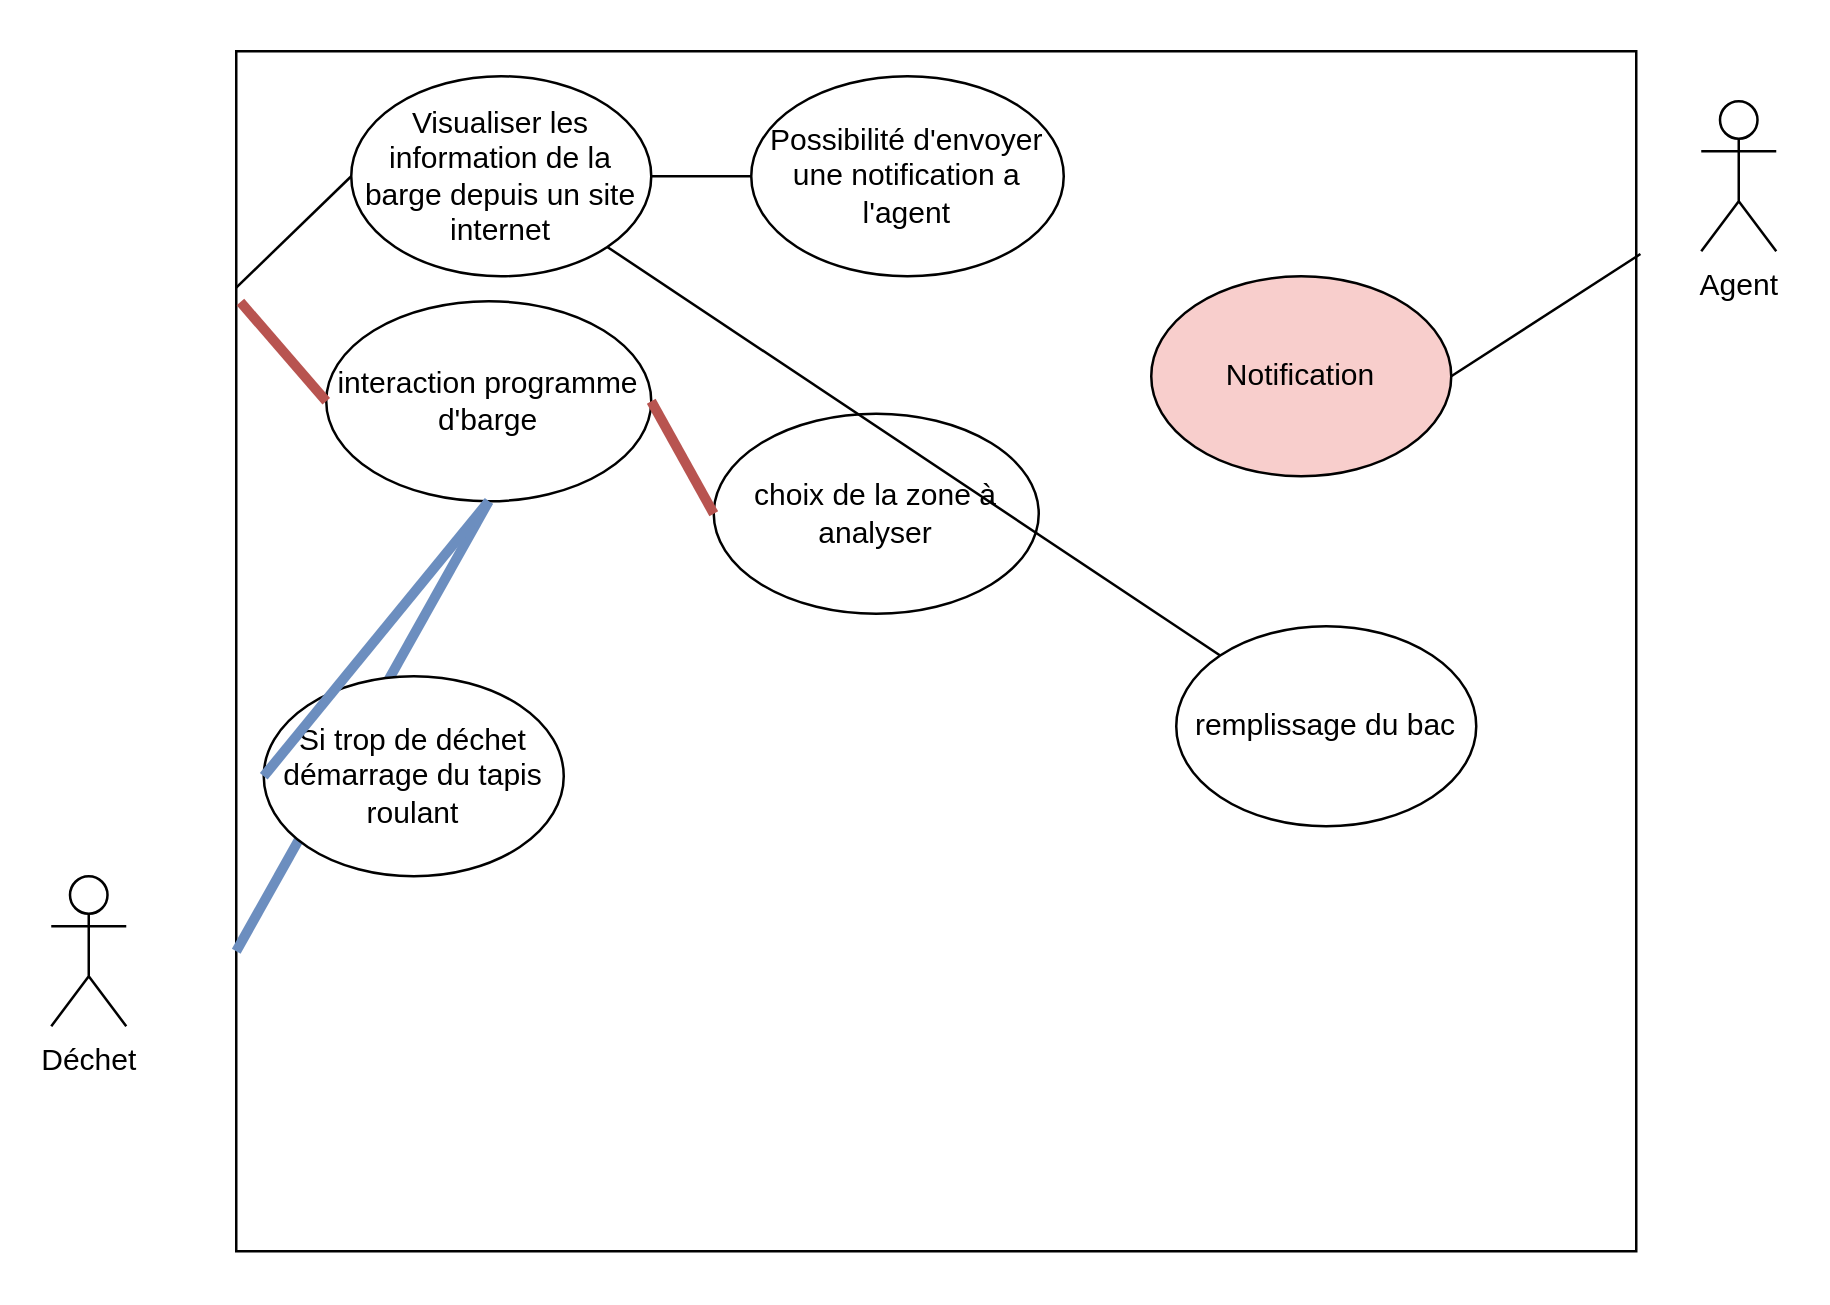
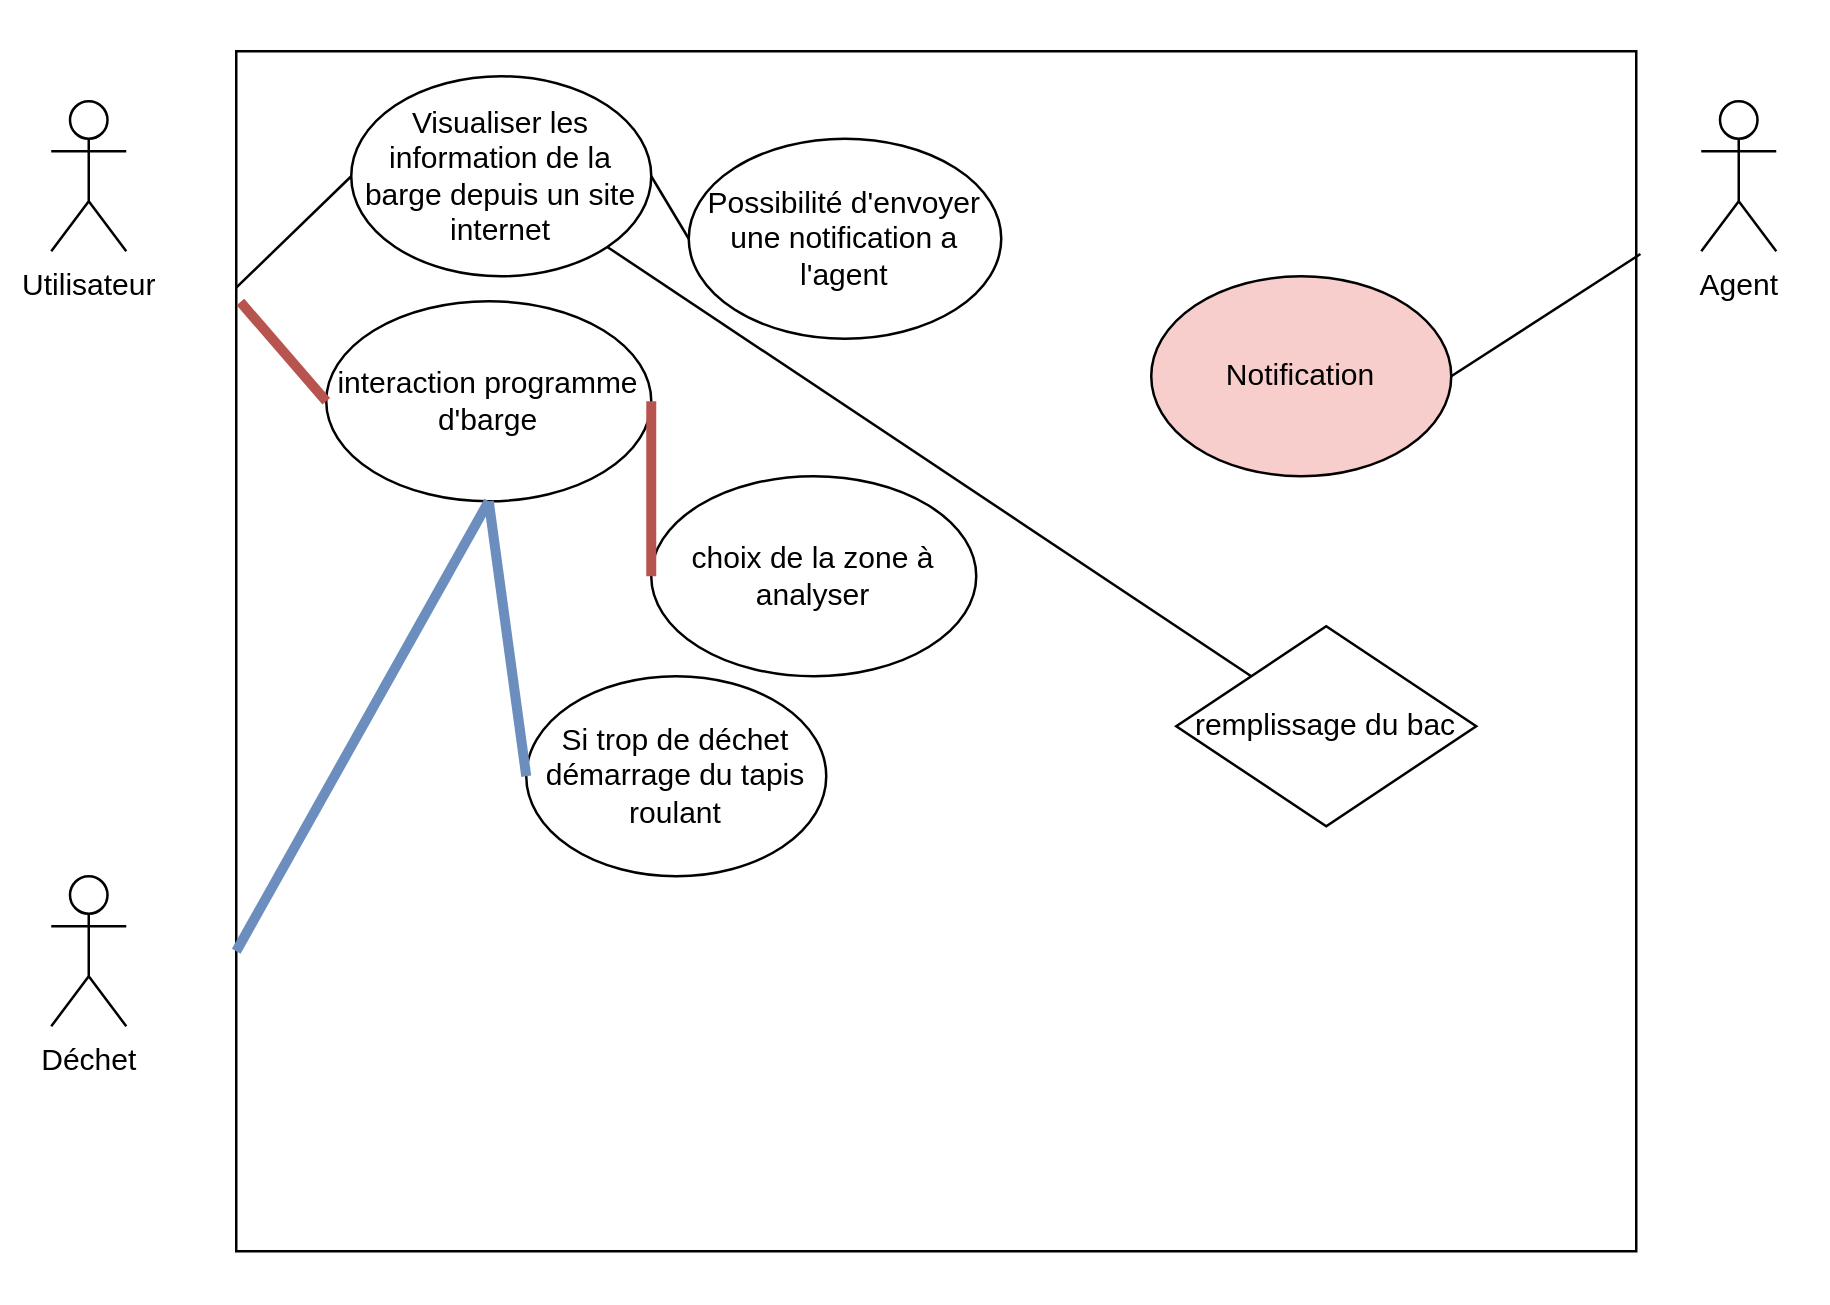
none -> (89, 176)
(908, 176) -> (845, 239)
(876, 514) -> (814, 576)
(1326, 726) -> (1326, 726)
(414, 776) -> (676, 776)
